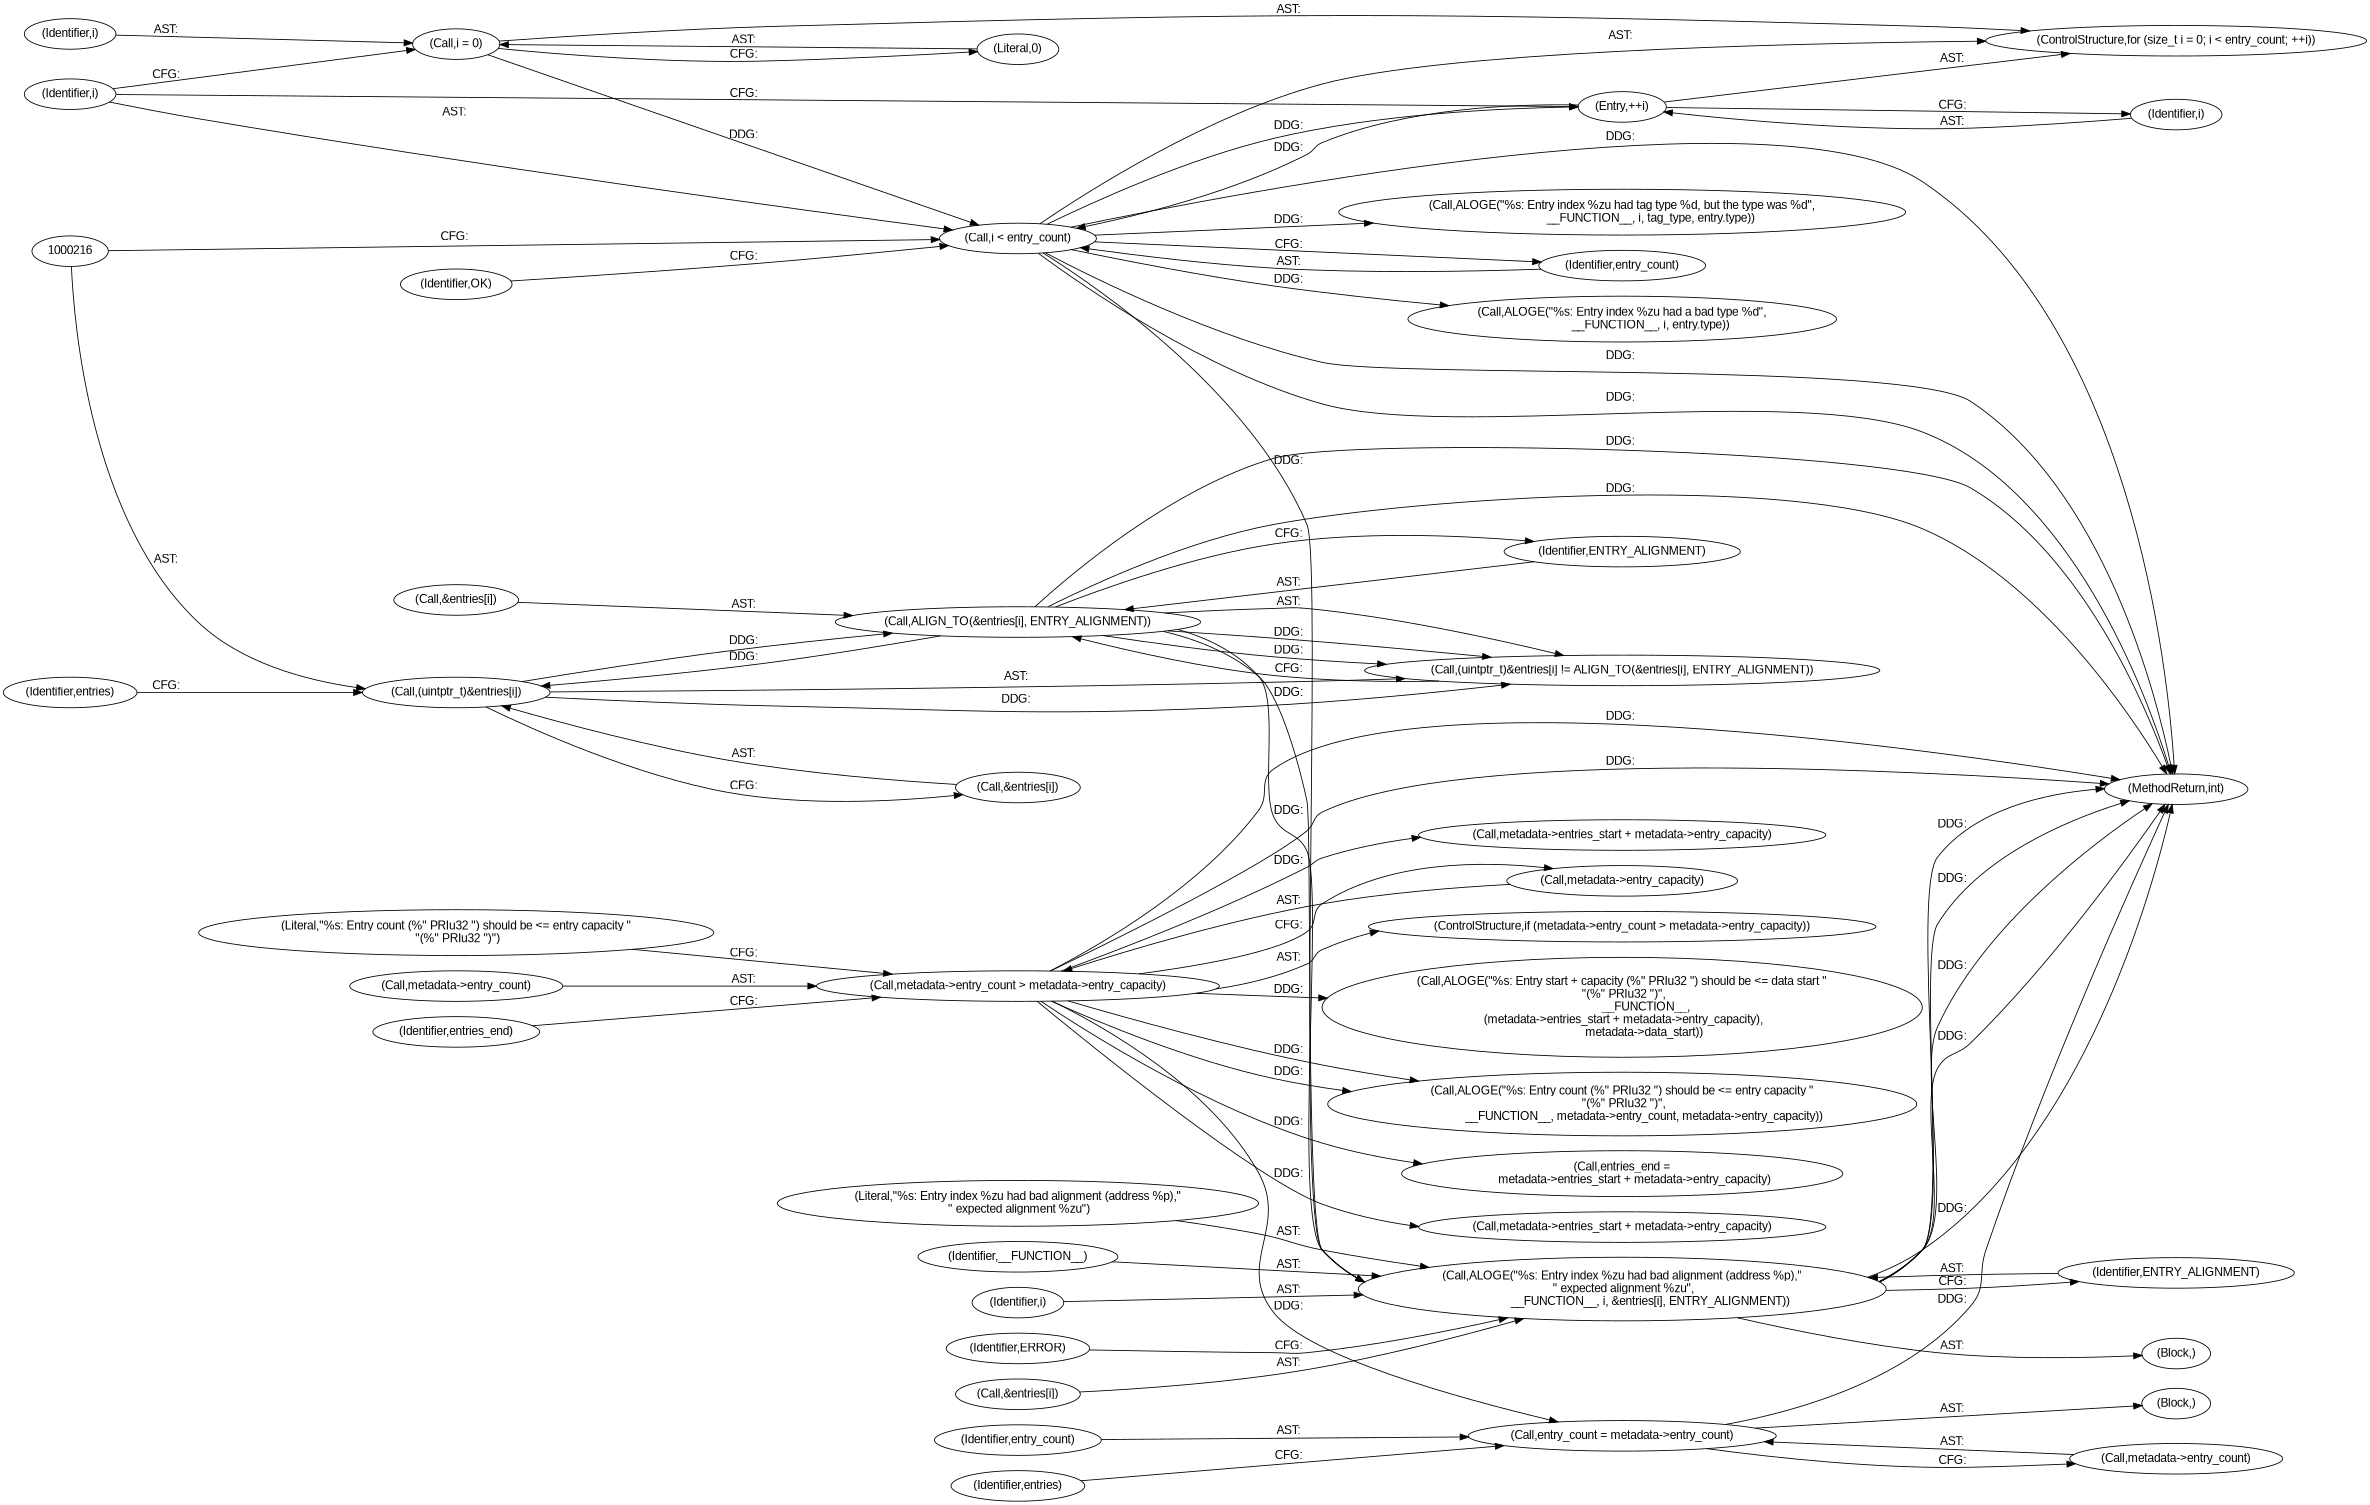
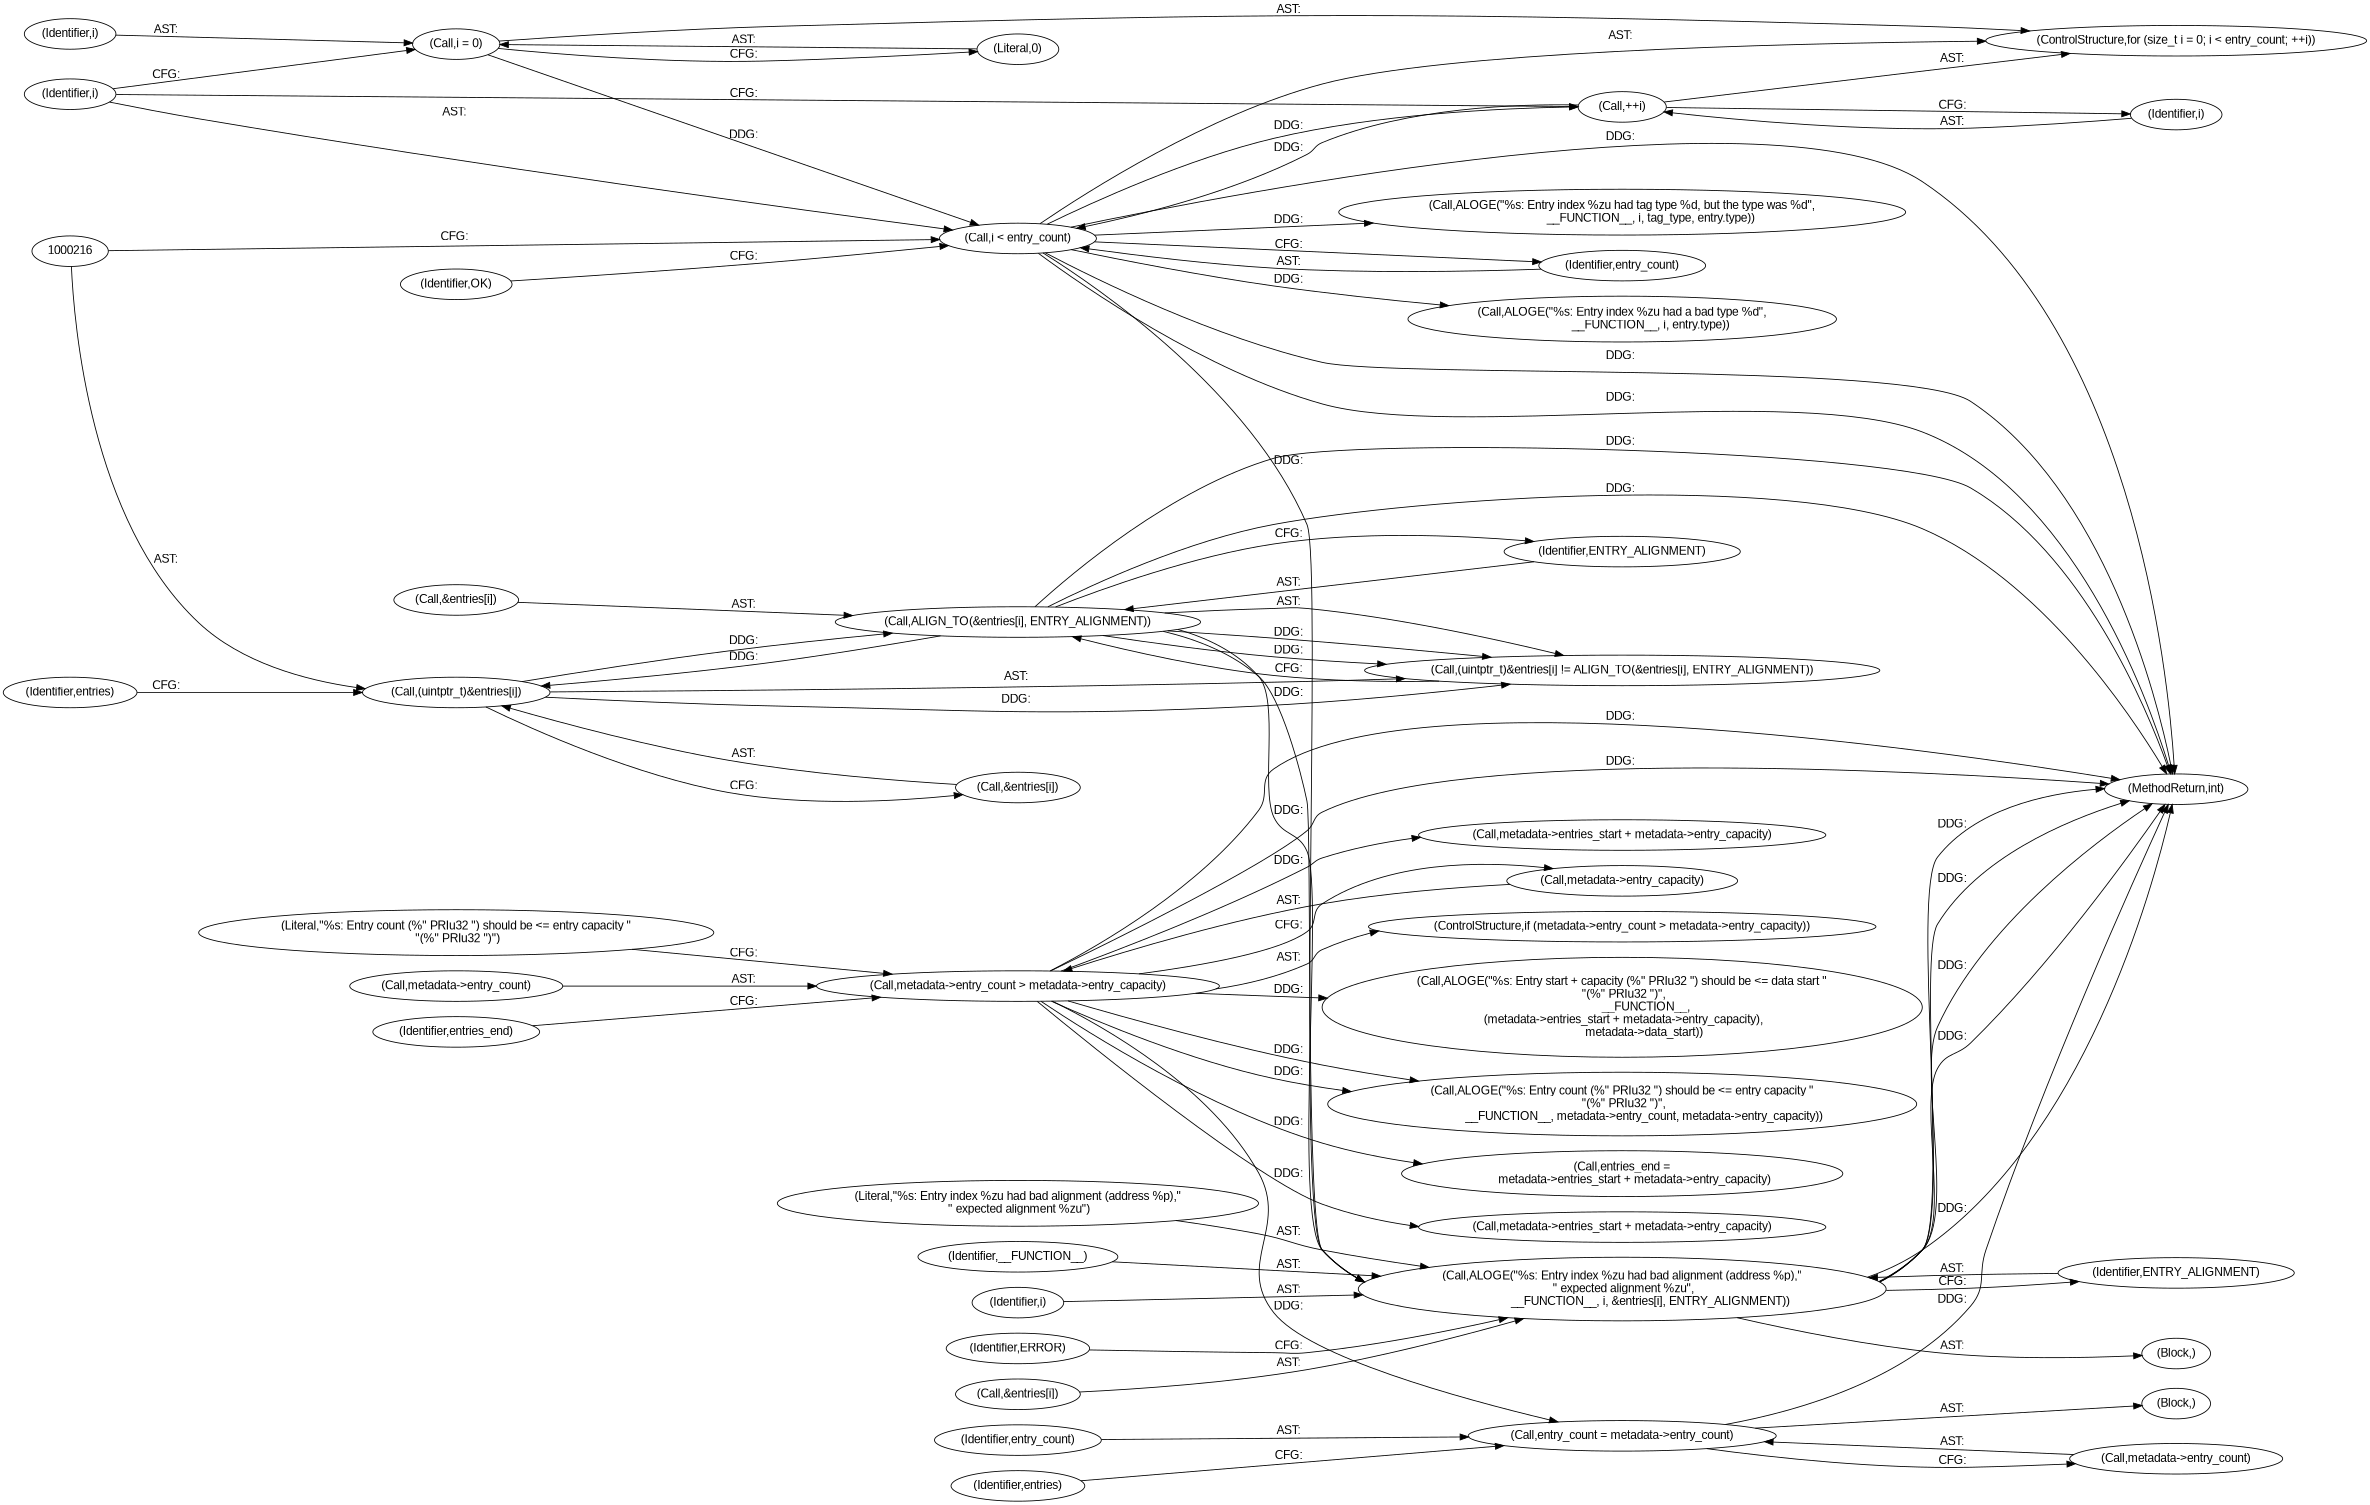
(1622, 107) -> (1622, 107)
